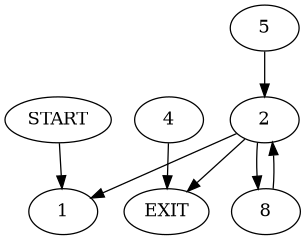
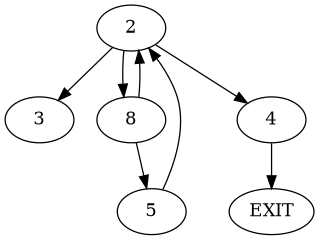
(58, 120) -> none
none -> (140, 159)
(221, 161) -> (196, 71)
(63, 212) -> (40, 120)
